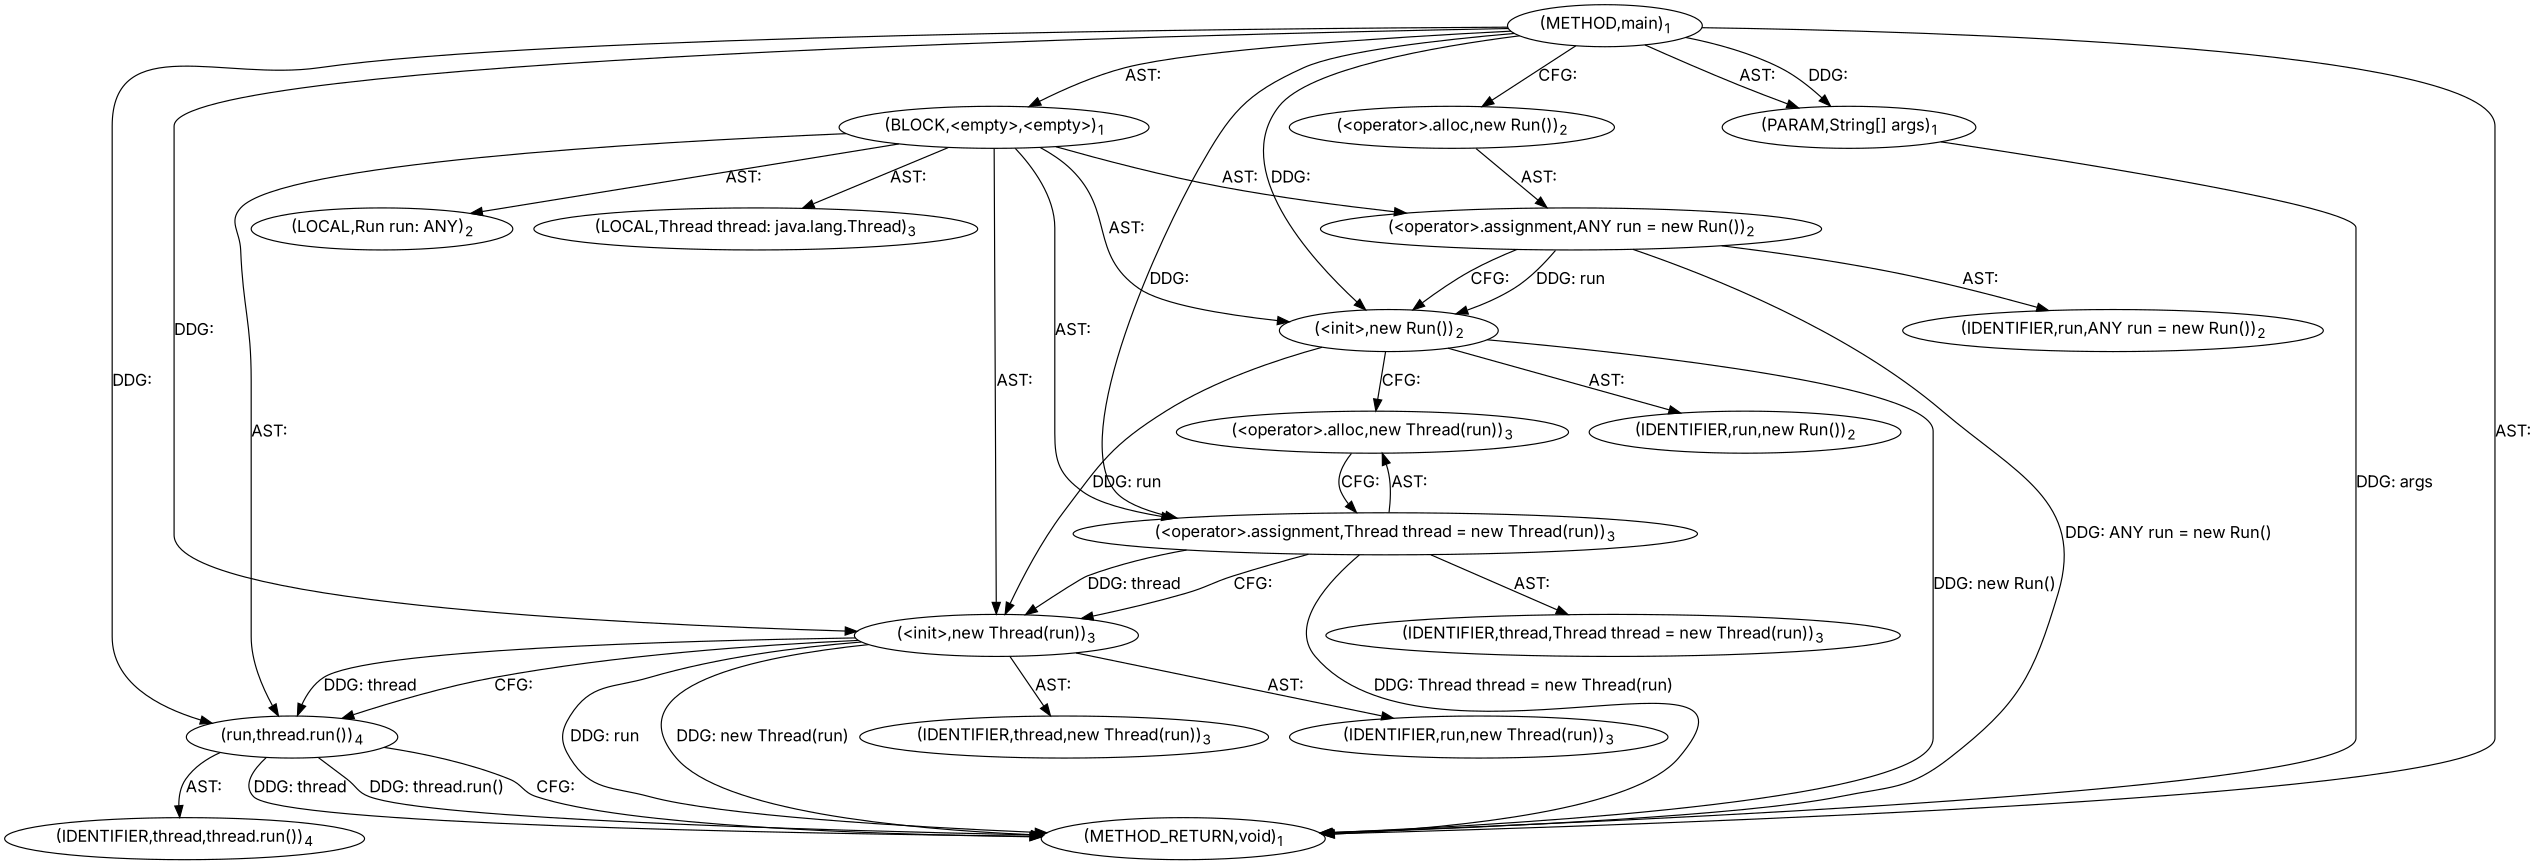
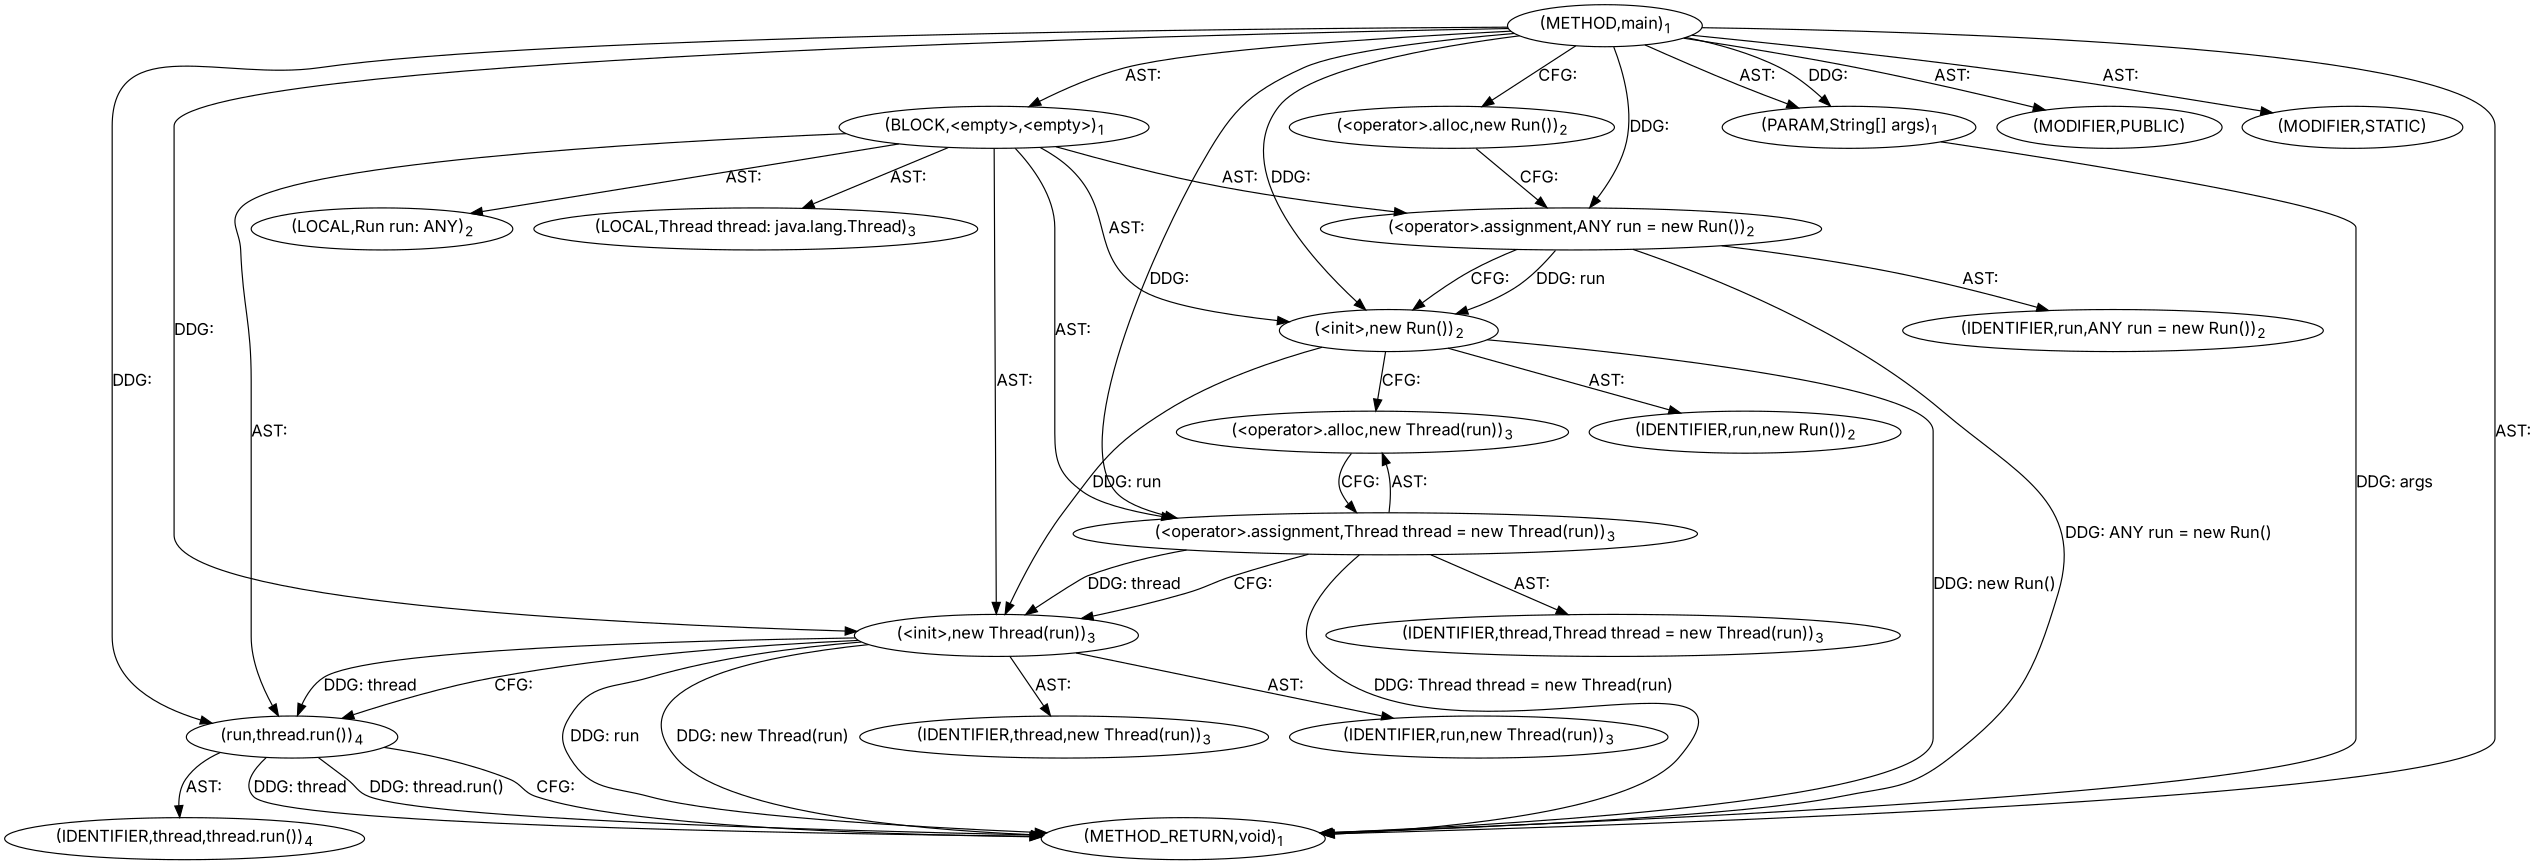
none -> (1629, 126)
none -> (2110, 127)
none -> (2352, 127)
(1541, 178) -> (1541, 178)
